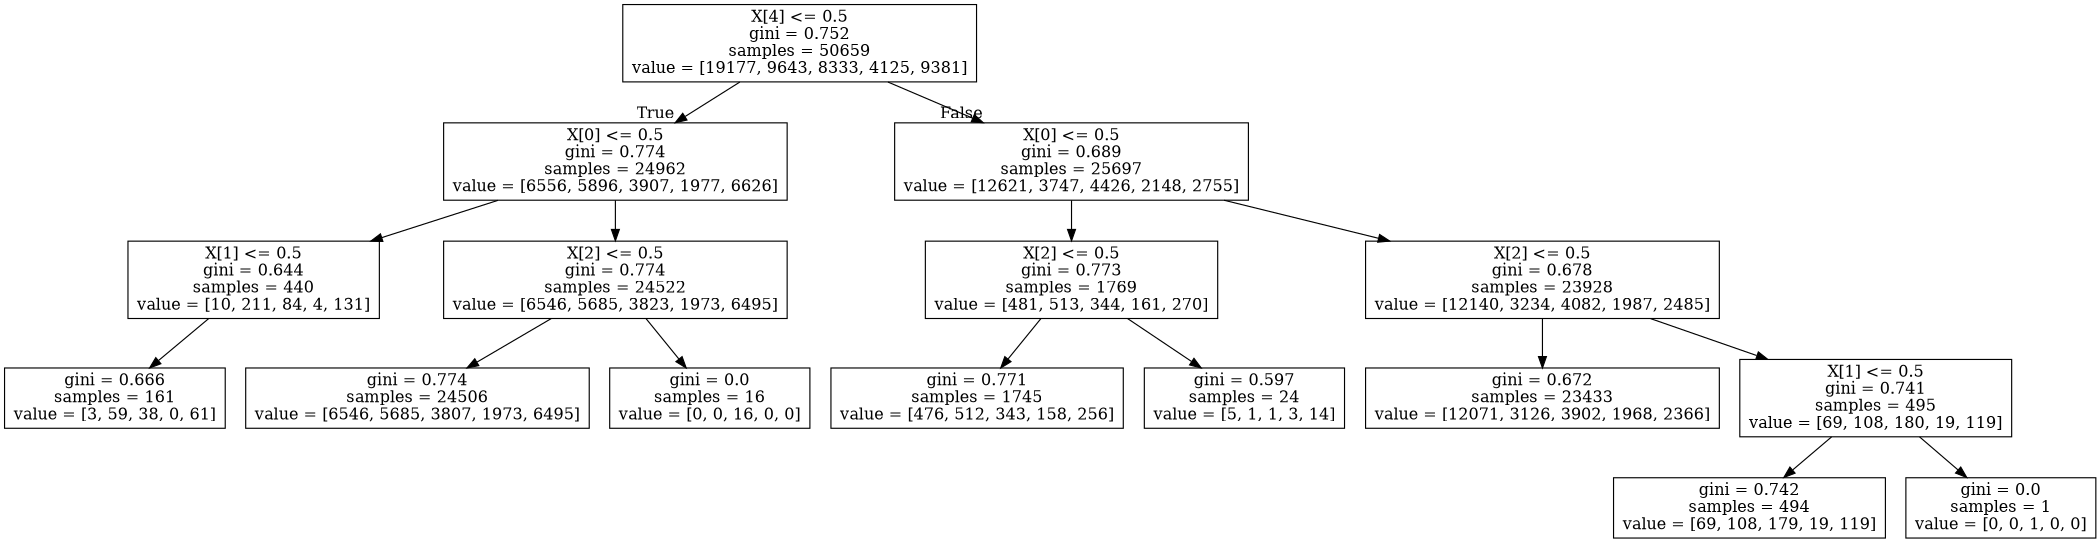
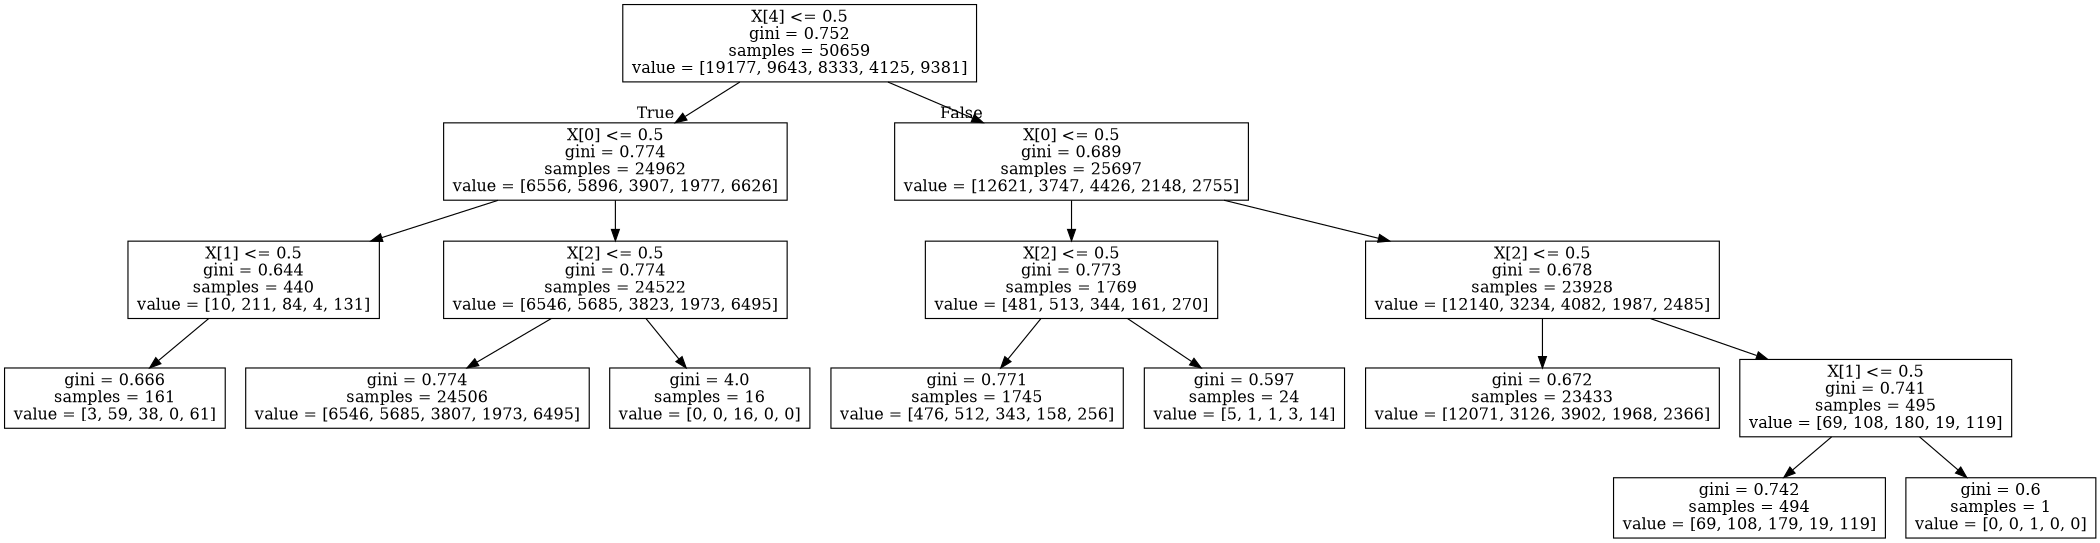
(710, 398) -> (710, 398)
(2001, 508) -> (2001, 508)
